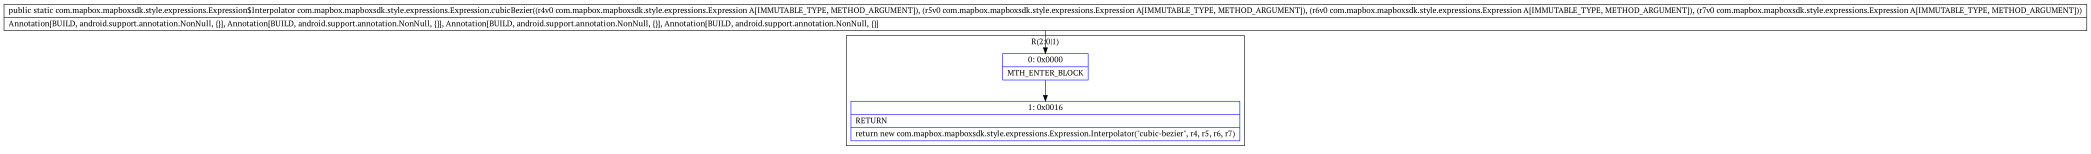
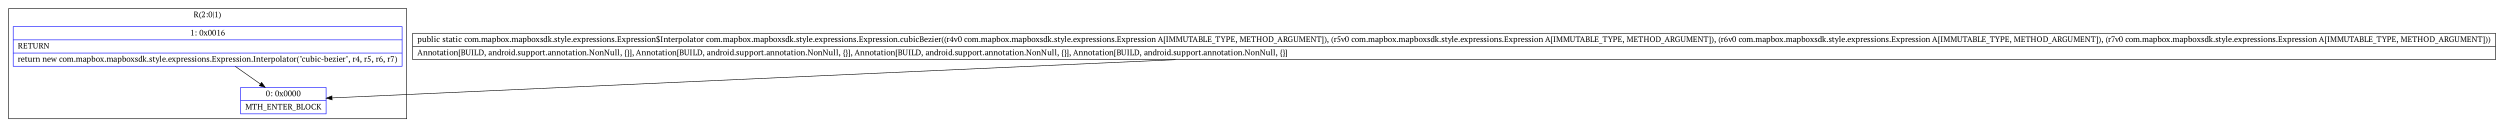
(1045, 88) -> (248, 75)
